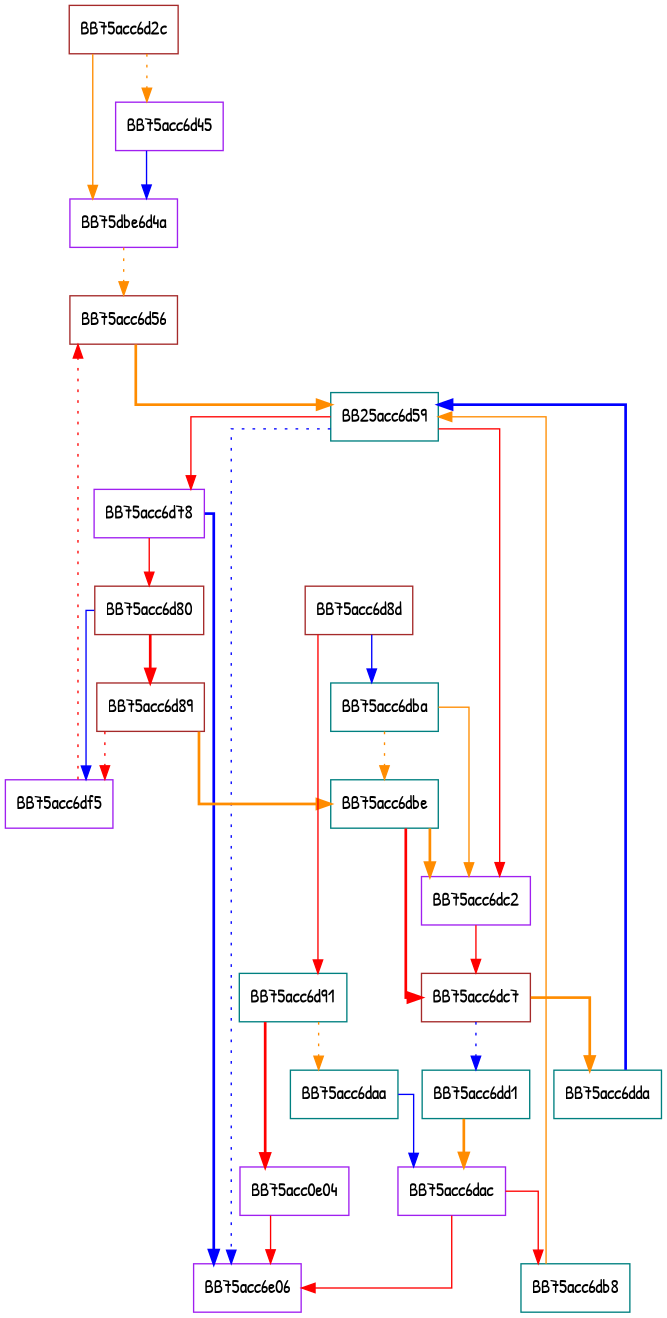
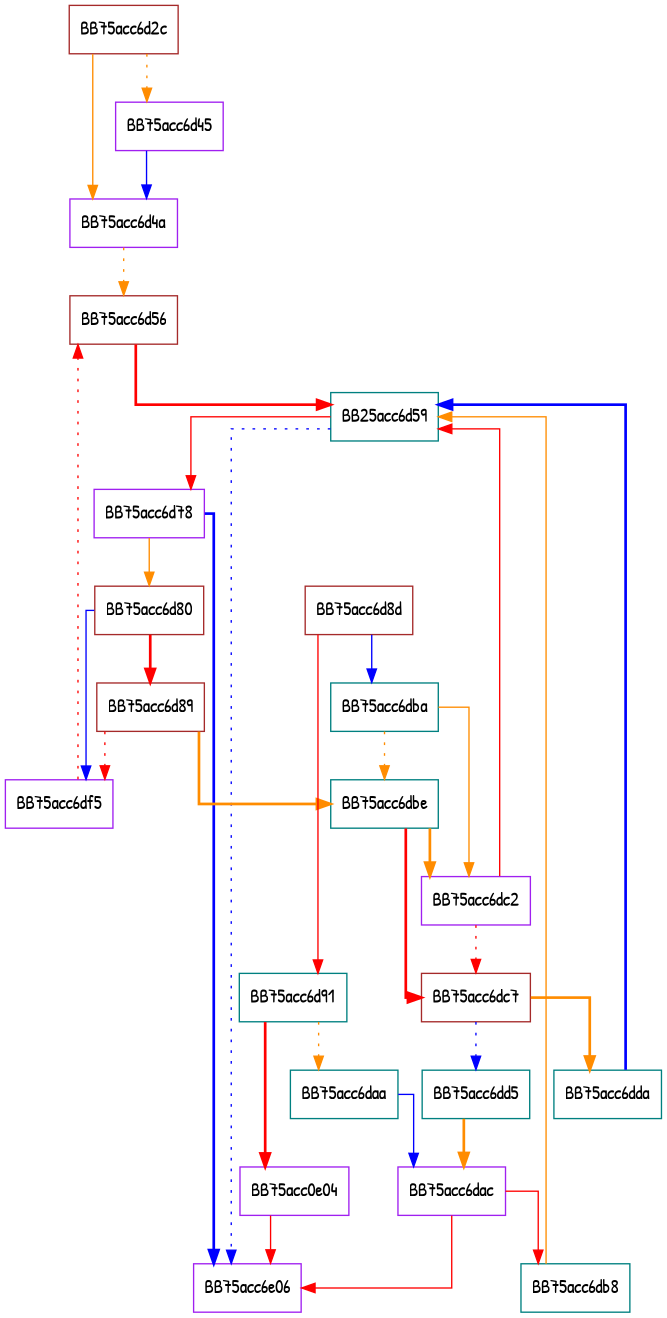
(124, 223) -> (124, 223)
(196, 405) -> (196, 405)
(149, 555) -> (149, 555)
(500, 615) -> (500, 629)
(476, 942) -> (476, 942)
(476, 1094) -> (476, 1094)
